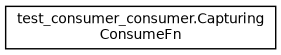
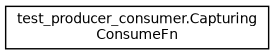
(141, 28) -> (137, 28)
